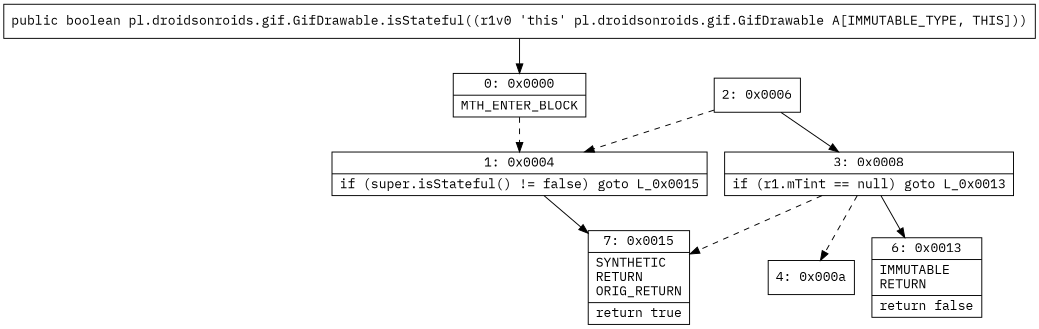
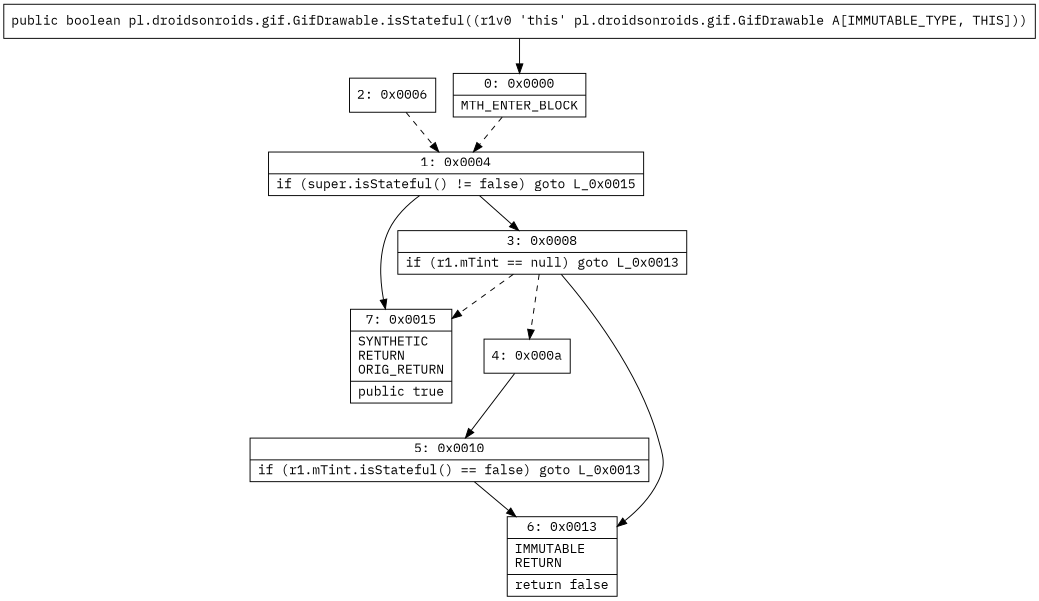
(806, 129) -> (496, 210)
(639, 313) -> (401, 392)
none -> (449, 460)
